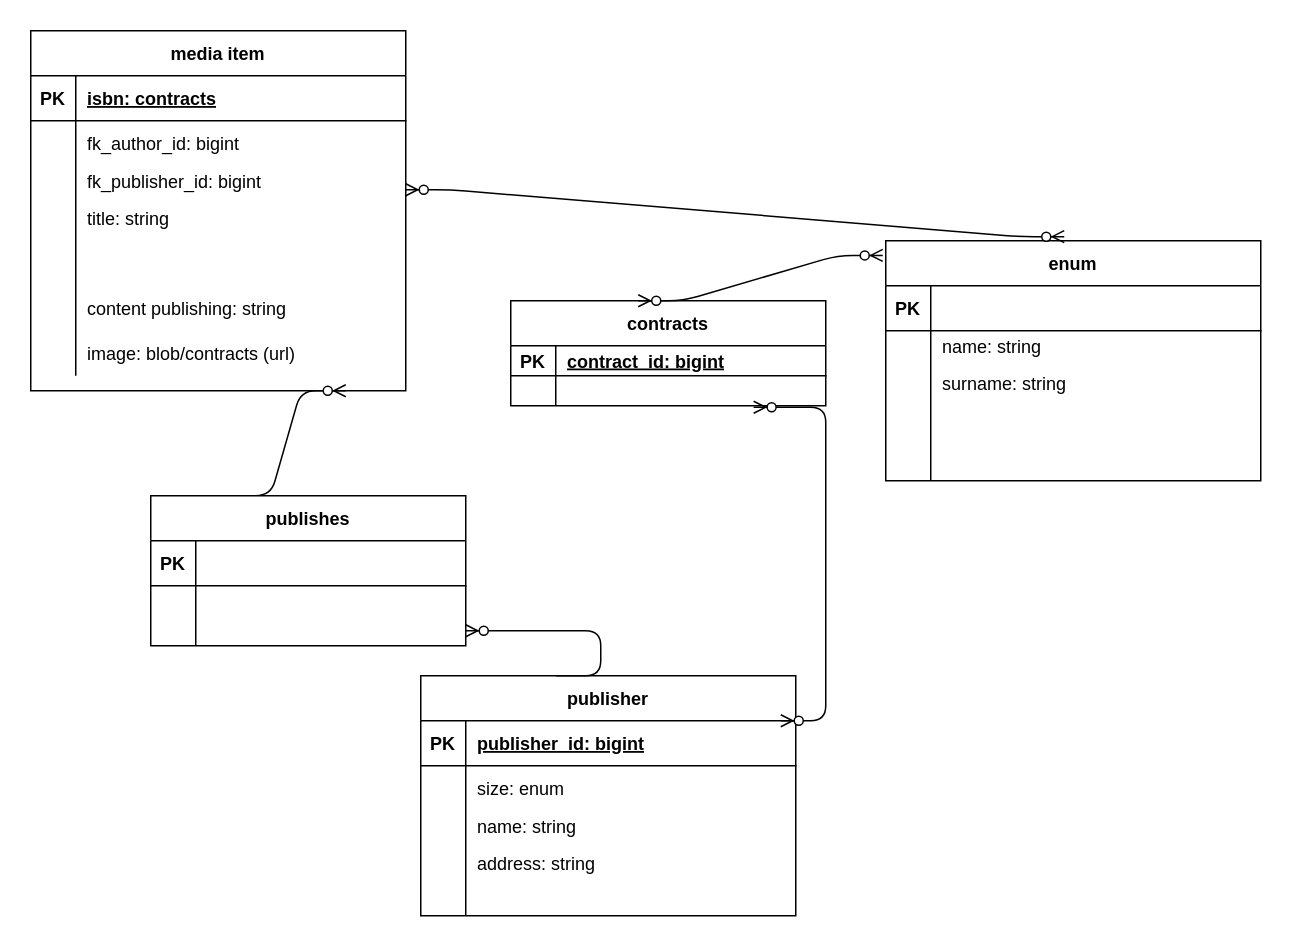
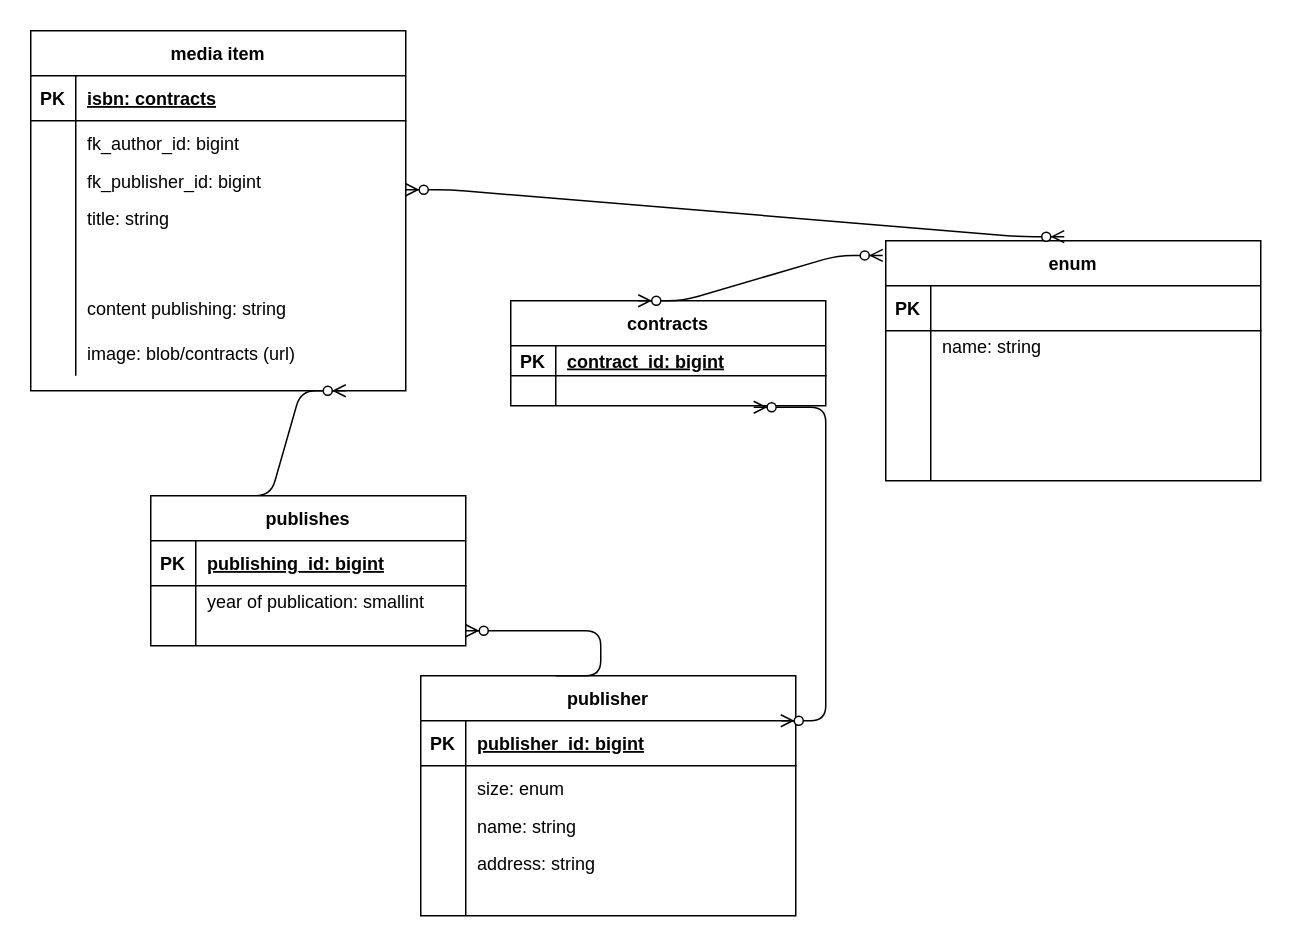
(1096, 383) -> none
none -> (331, 563)
none -> (331, 601)
